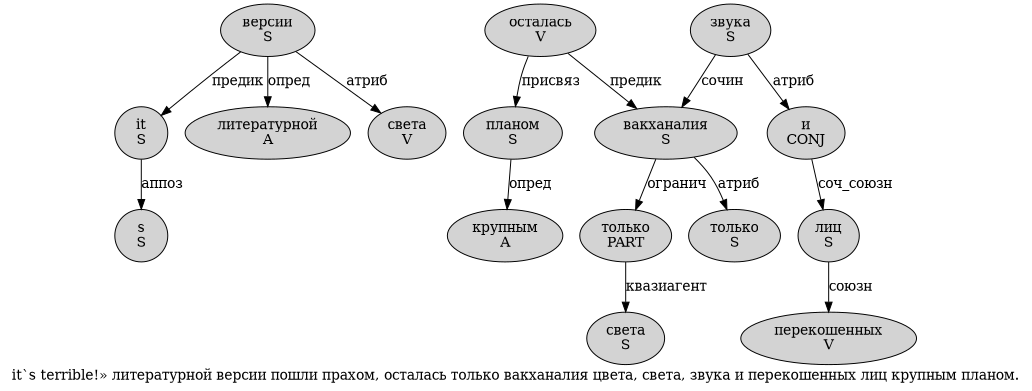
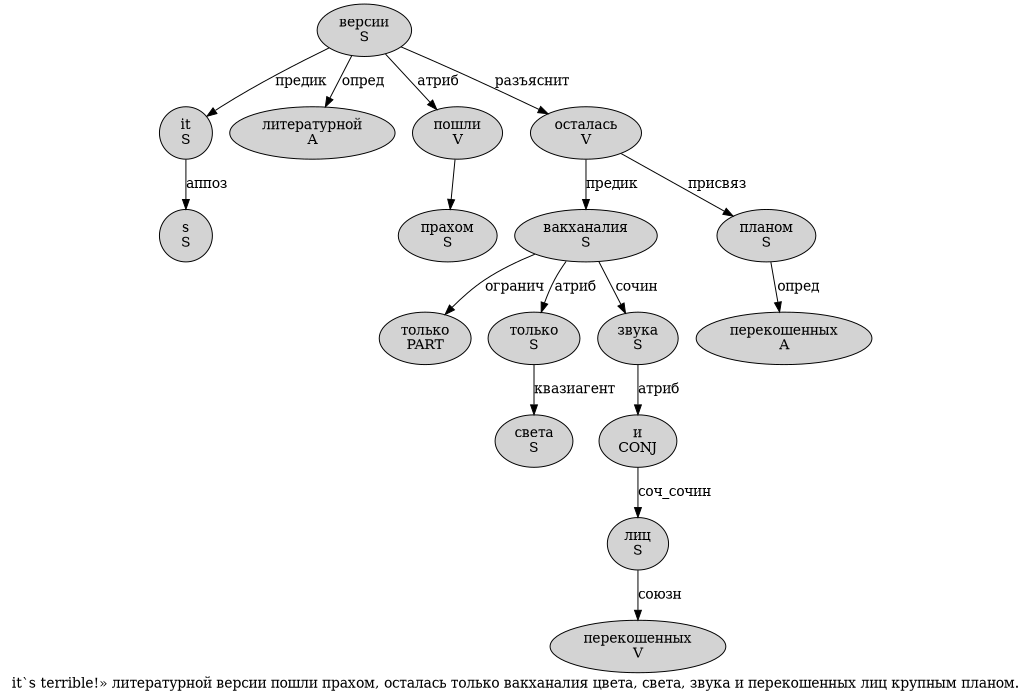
none -> (470, 77)
(701, 77) -> (610, 283)
(407, 133) -> (458, 133)
(855, 184) -> (675, 492)
none -> (448, 236)
(505, 236) -> (784, 338)
(626, 282) -> (534, 385)
